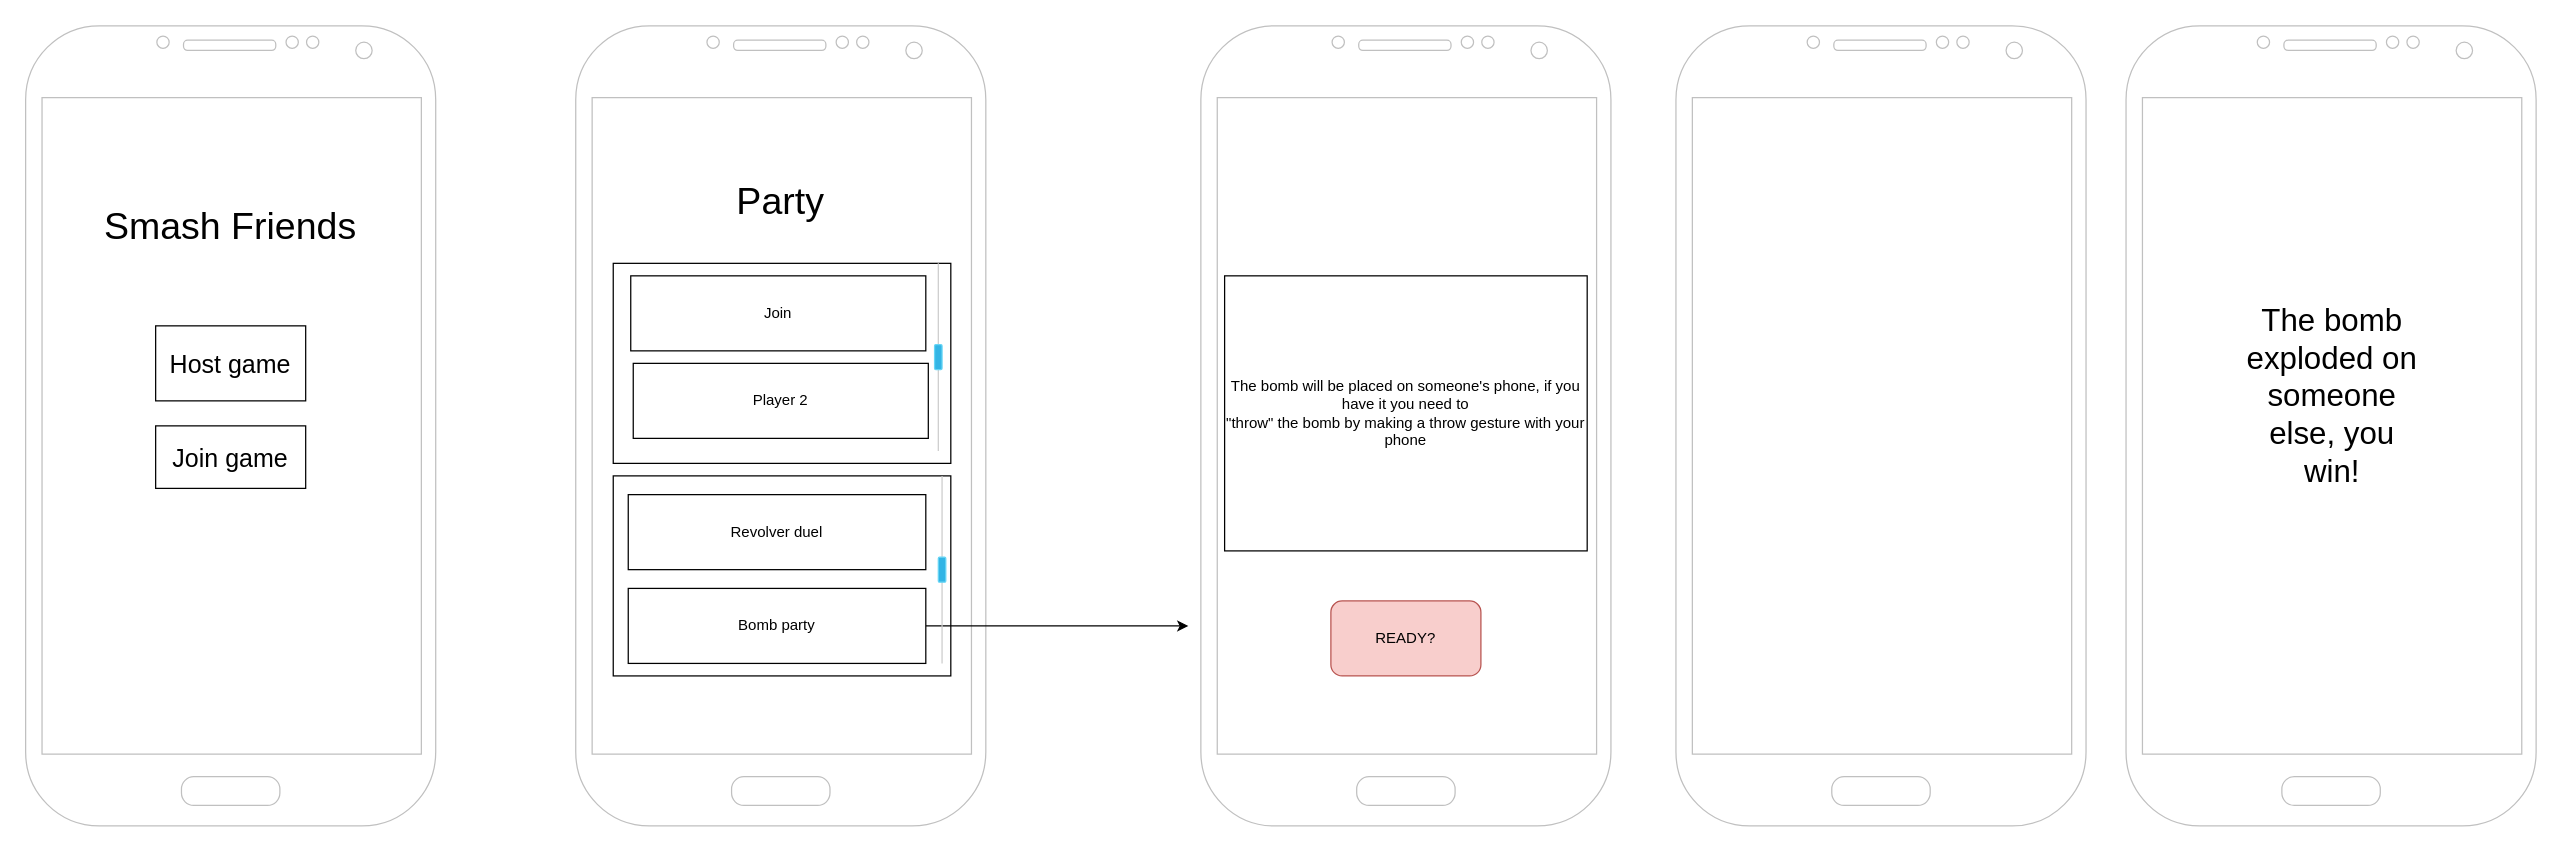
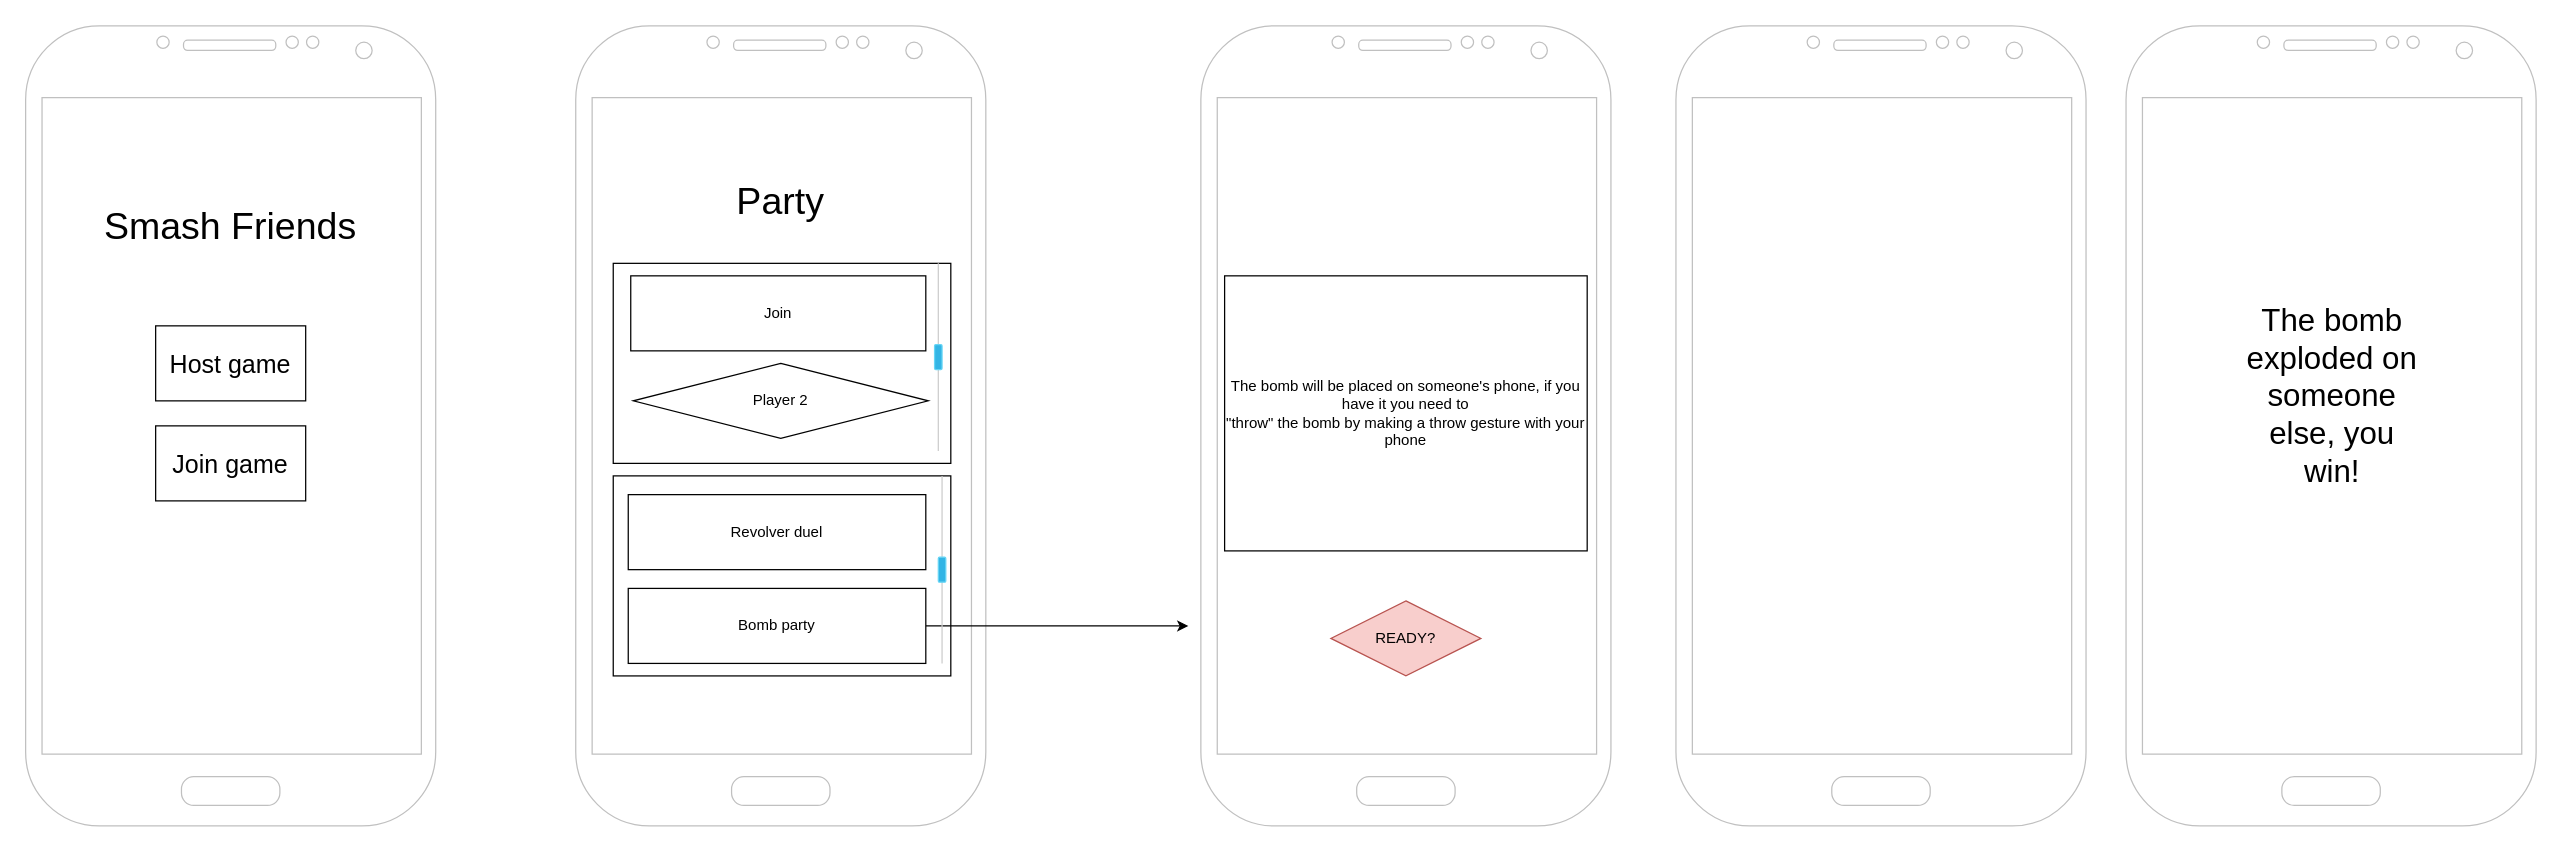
(781, 401) -> (781, 401)
(231, 457) -> (231, 463)
(1406, 638) -> (1406, 638)
